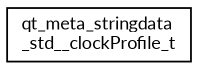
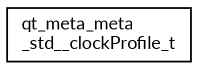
(99, 35) -> (99, 35)
